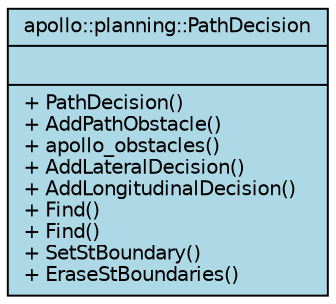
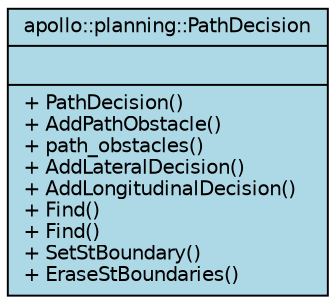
(122, 146) -> (114, 146)
